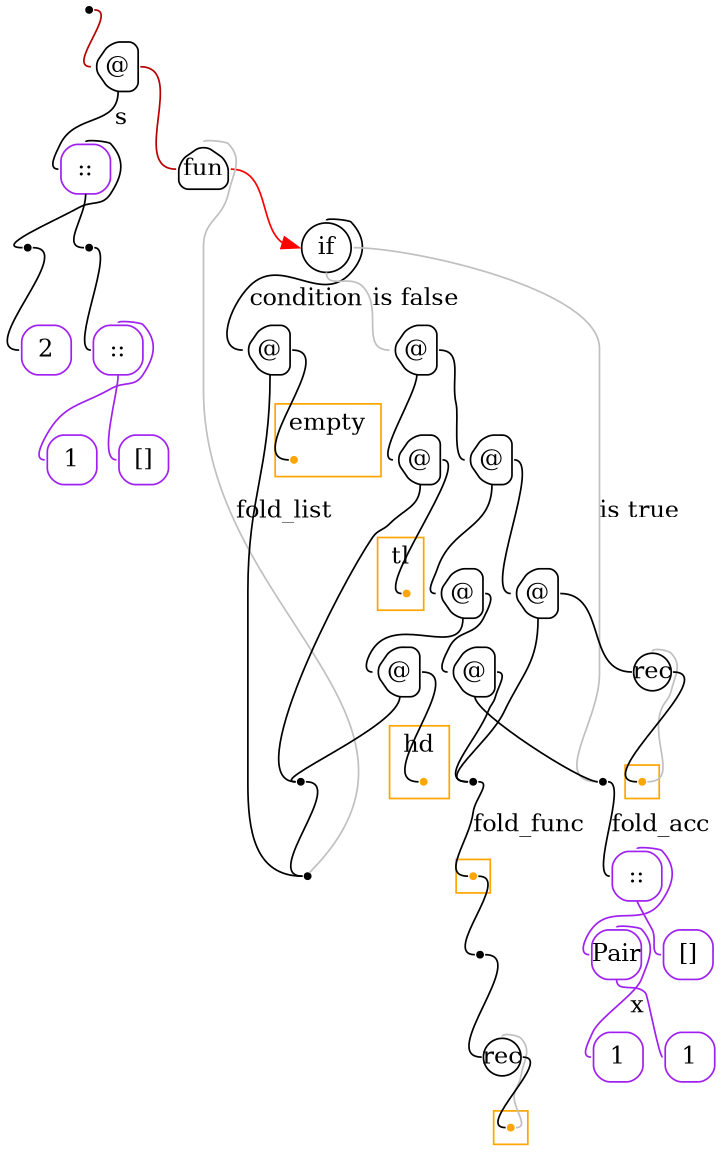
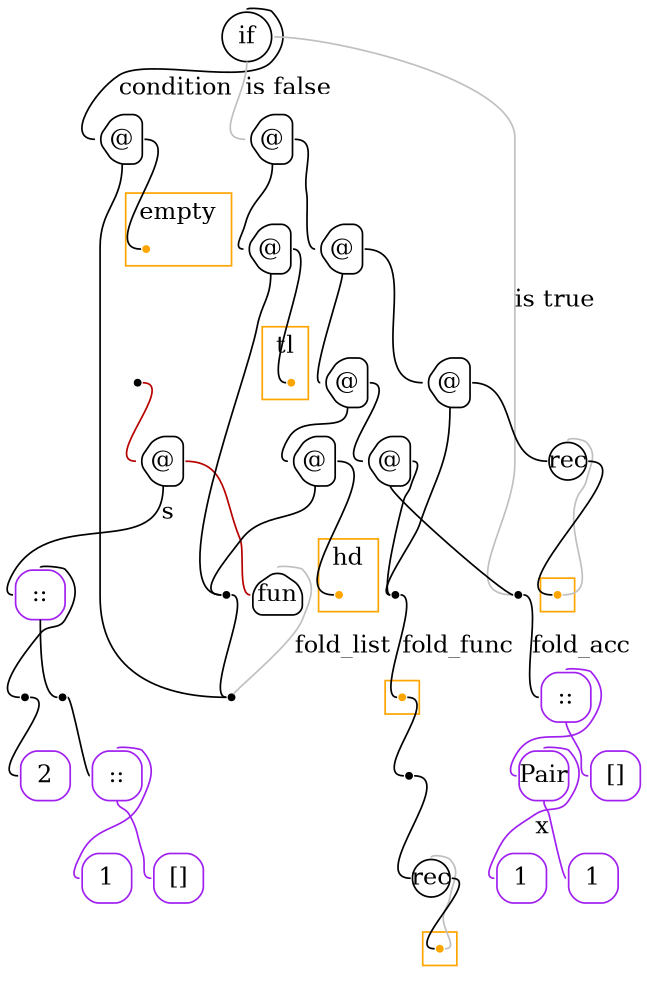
(262, 200) -> none
